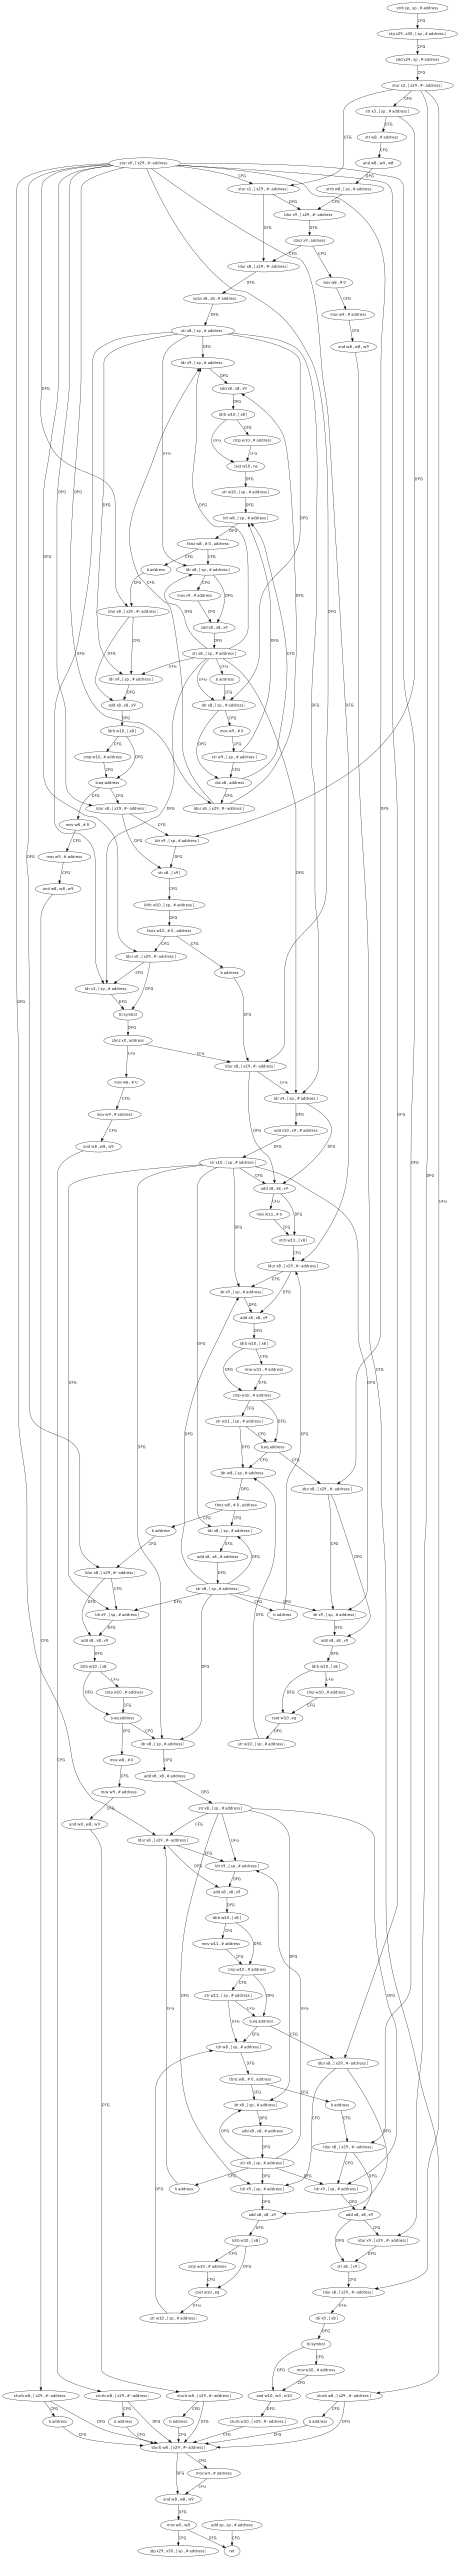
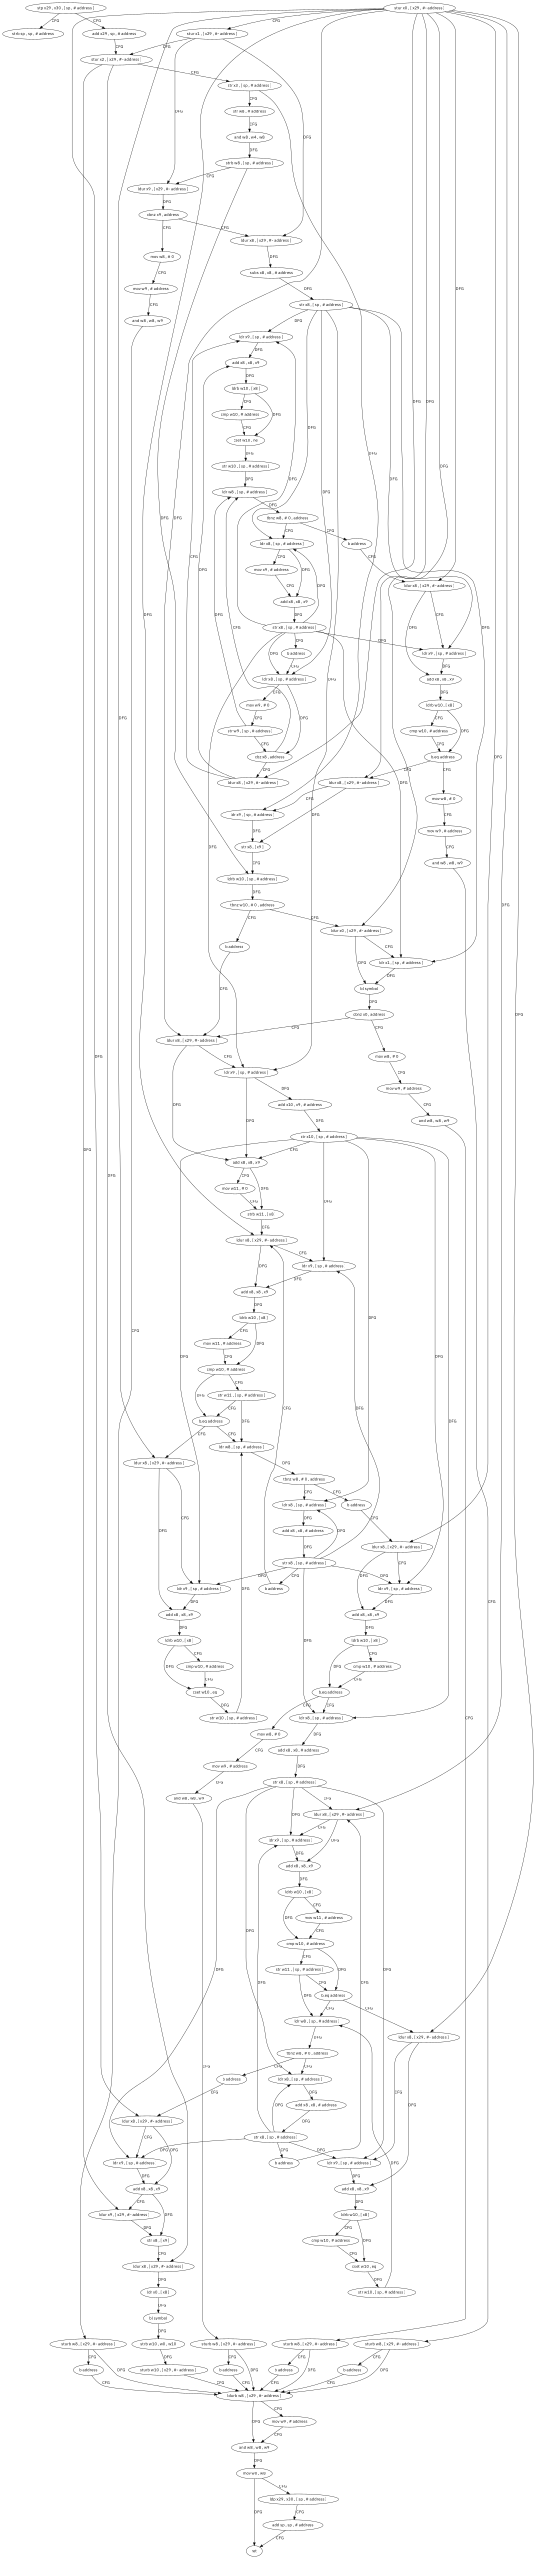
(418, 19) -> (51, 20)
(344, 138) -> (161, 45)
none -> (161, 524)
(316, 2370) -> none
(274, 2396) -> (158, 2344)
none -> (296, 2511)
